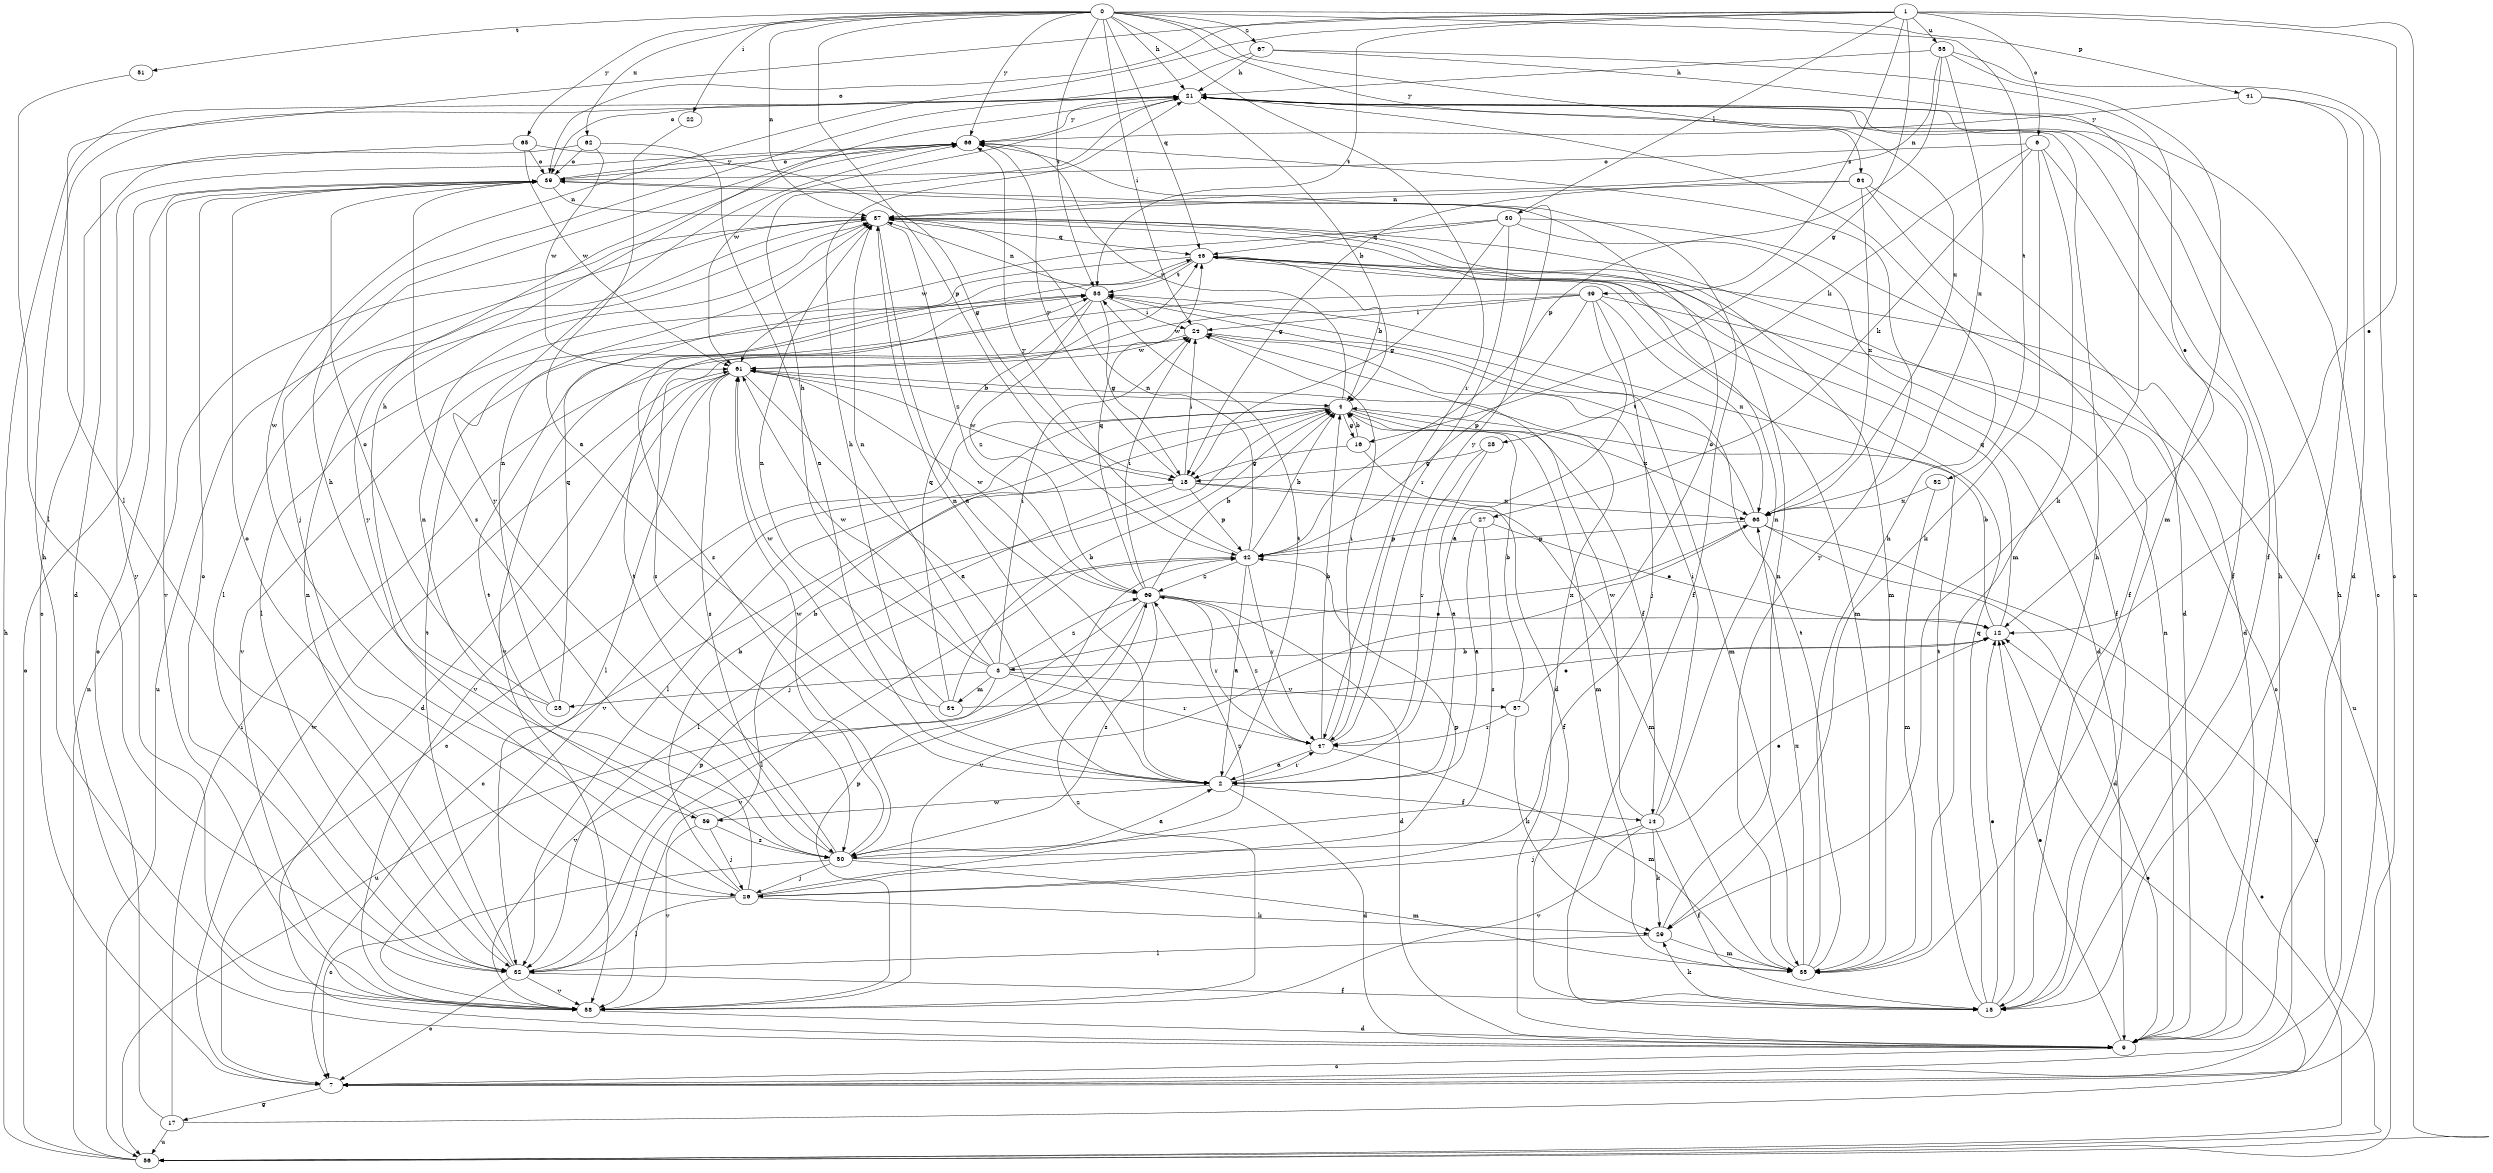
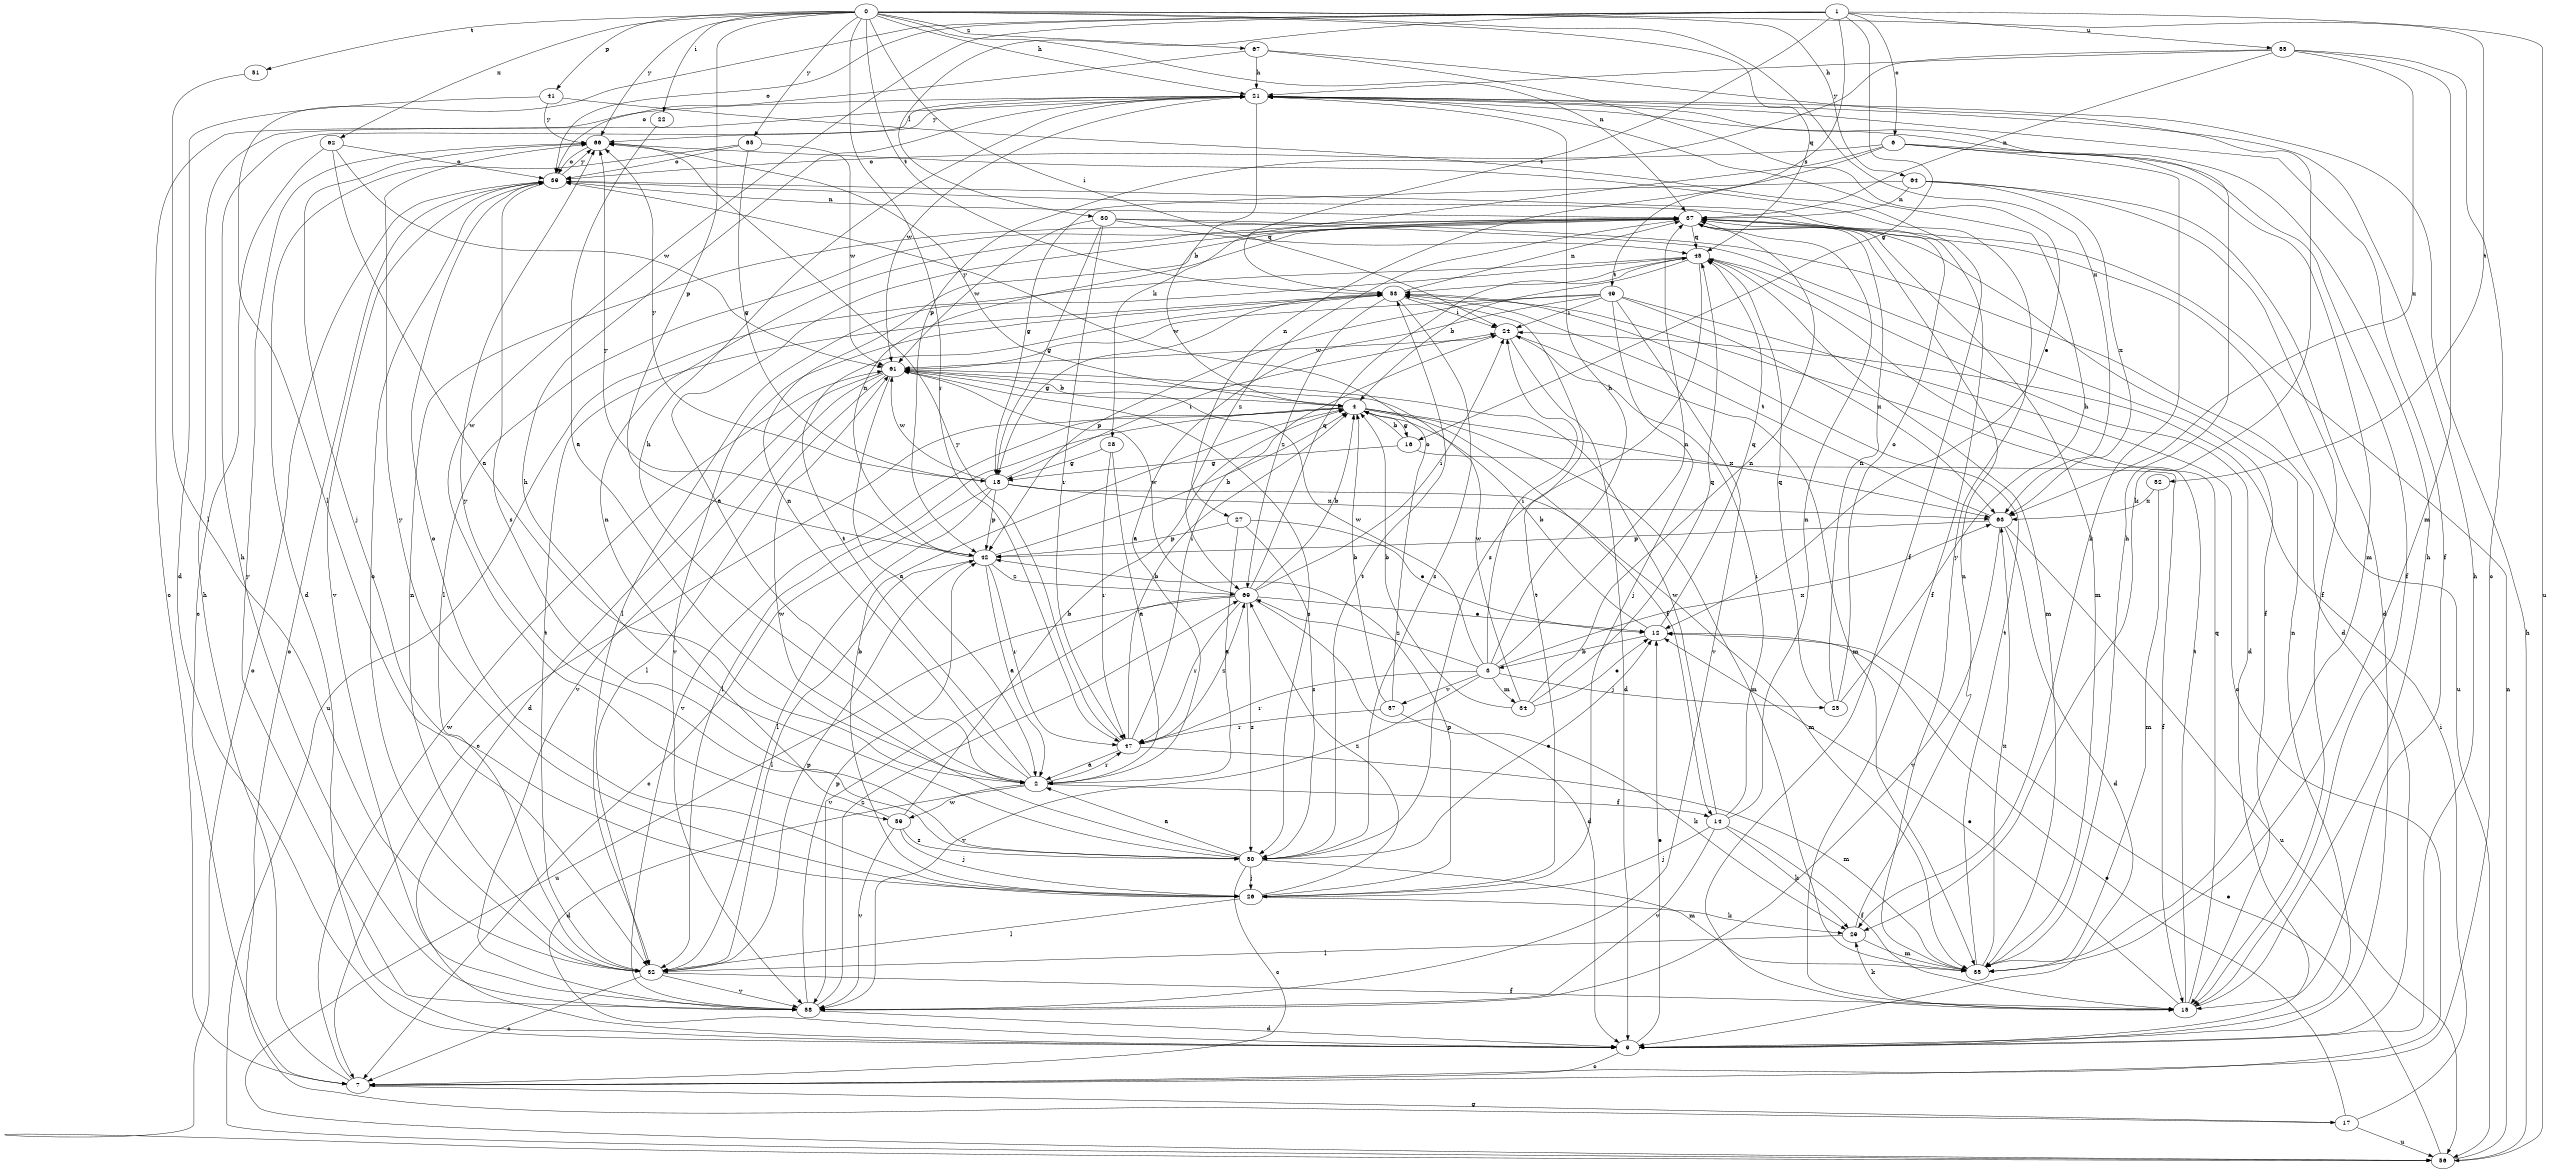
(2397, 203) -> none
(1879, 332) -> (1285, 332)
(949, 421) -> (924, 453)
